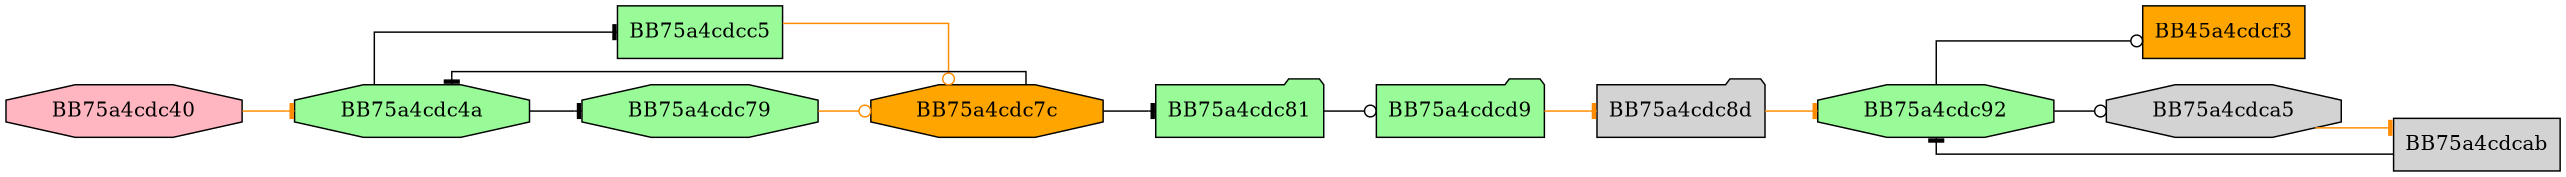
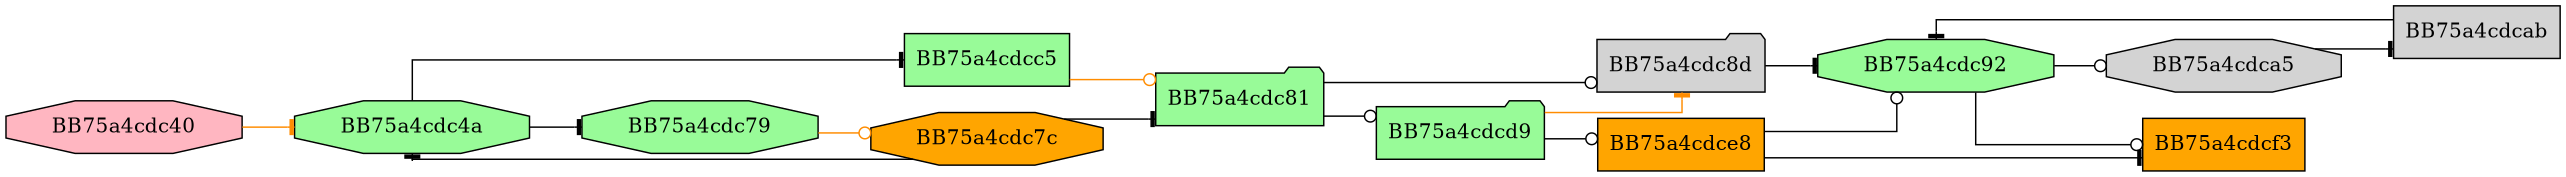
(890, 23) -> (1107, 80)
(2224, 32) -> (2224, 145)
none -> (1454, 83)
(1788, 111) -> (1788, 66)
(2350, 128) -> (2350, 49)
none -> (1681, 145)
